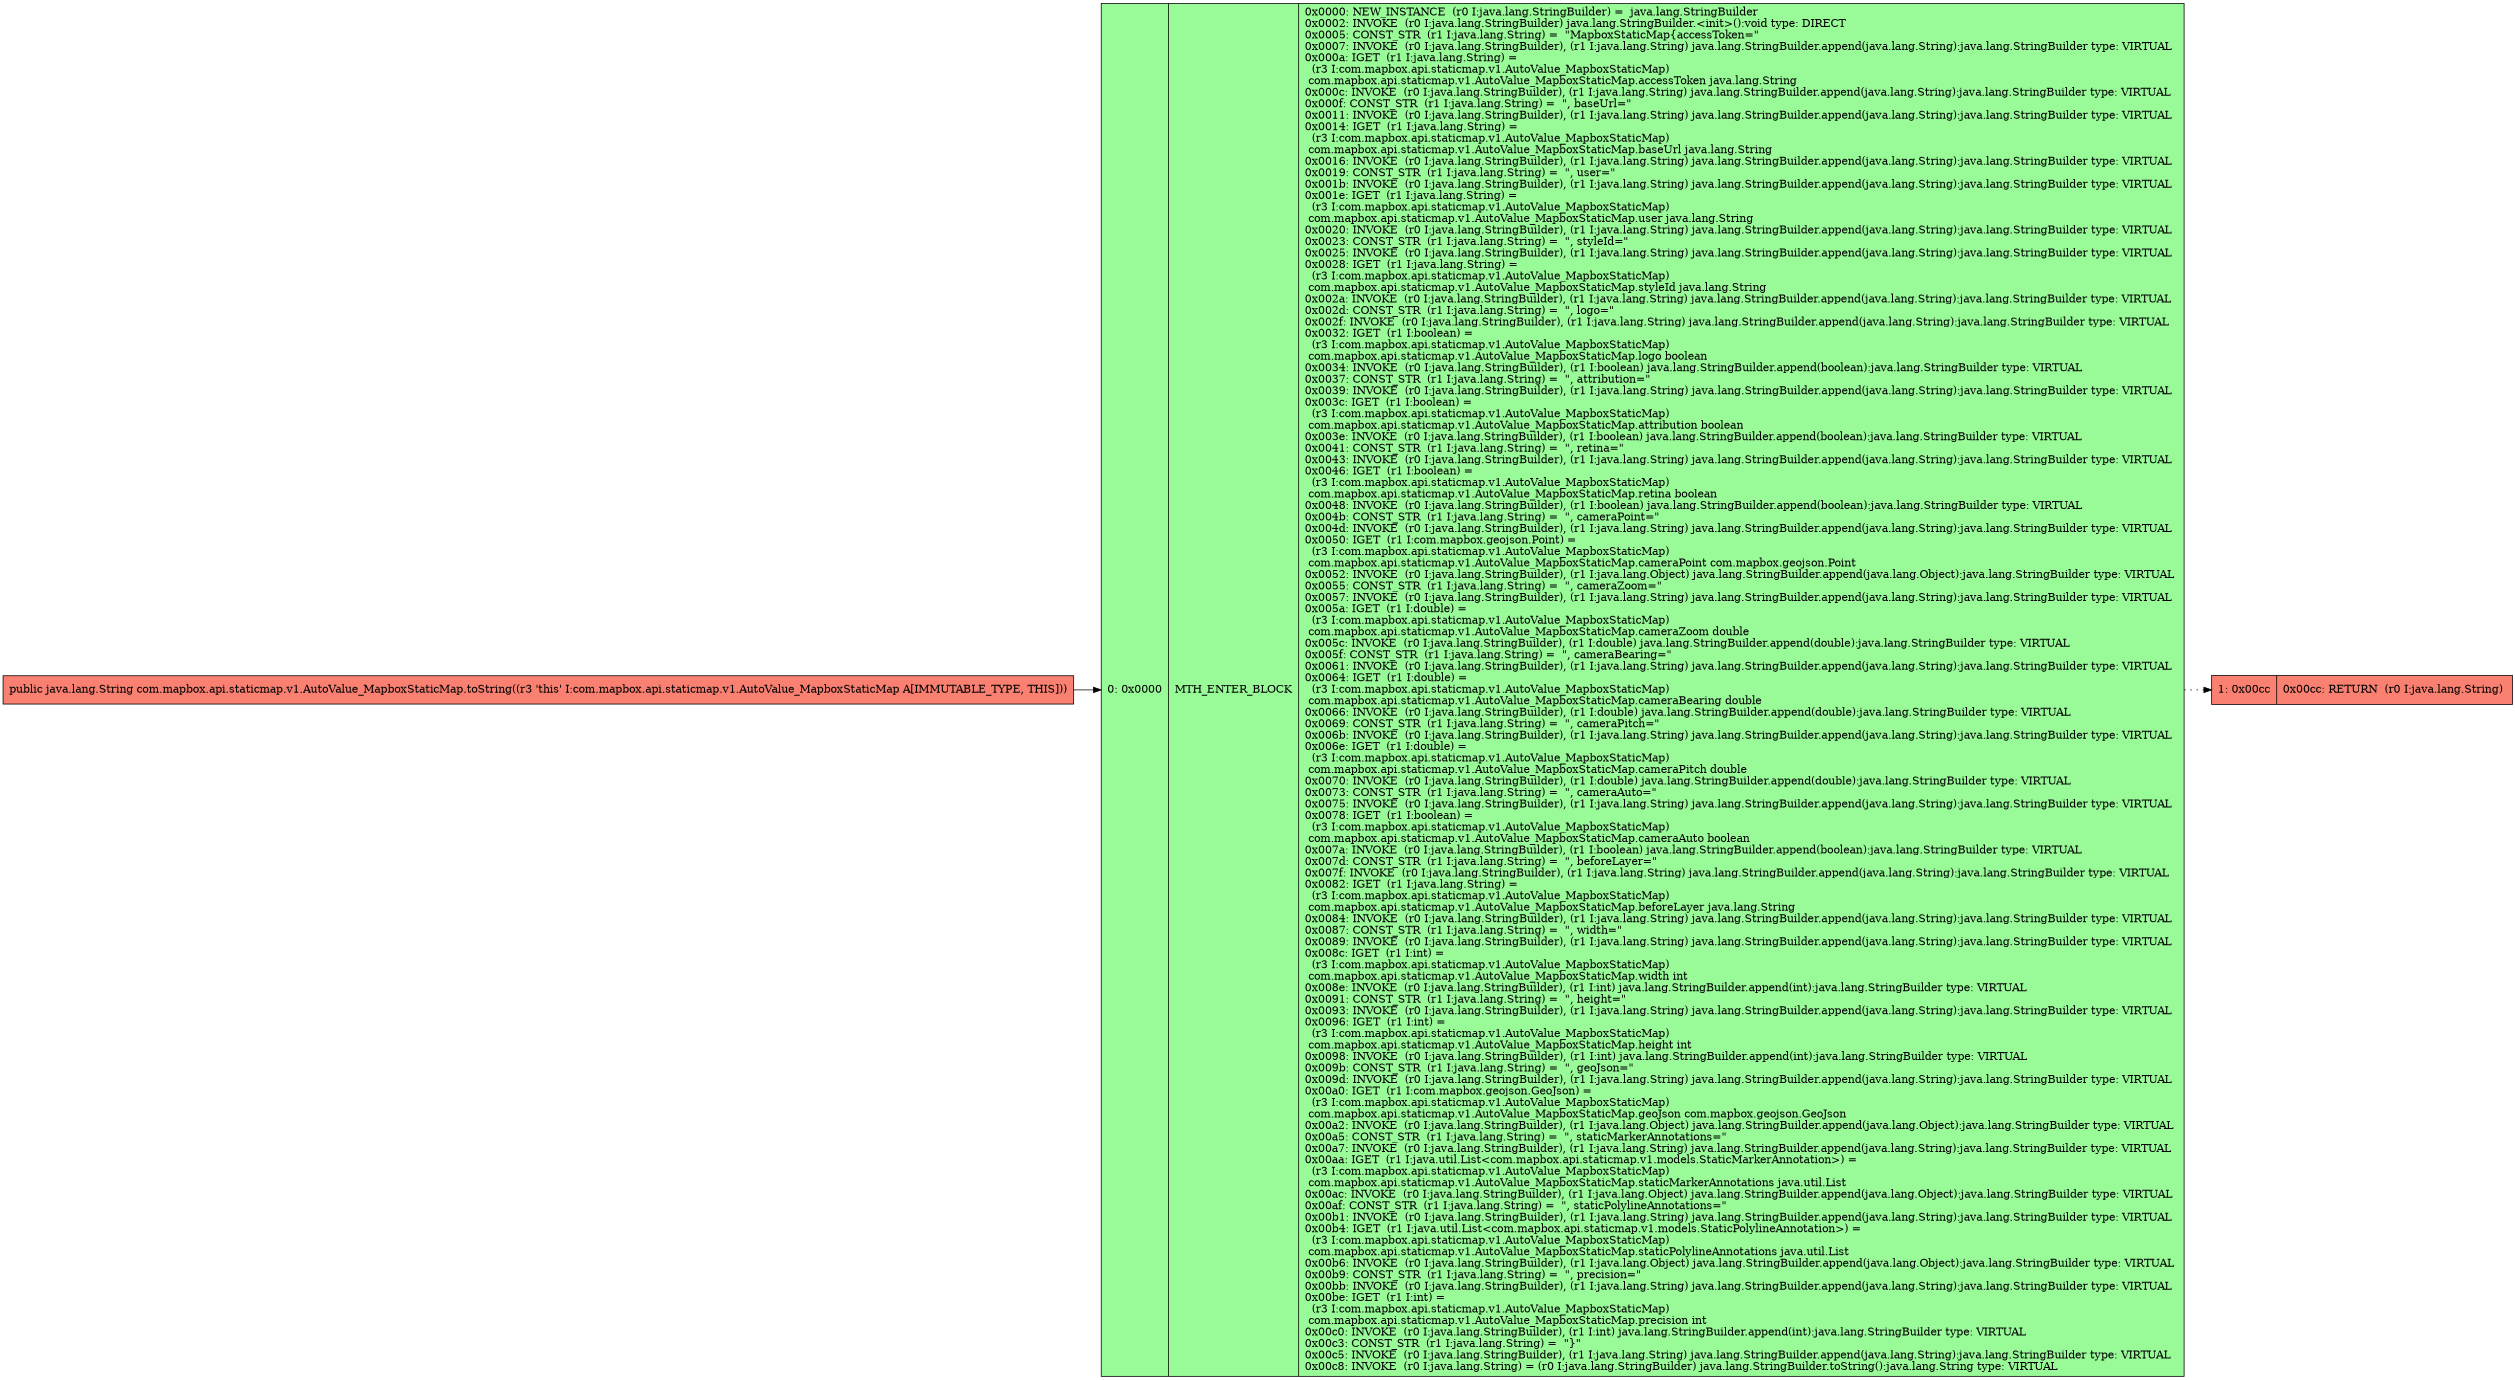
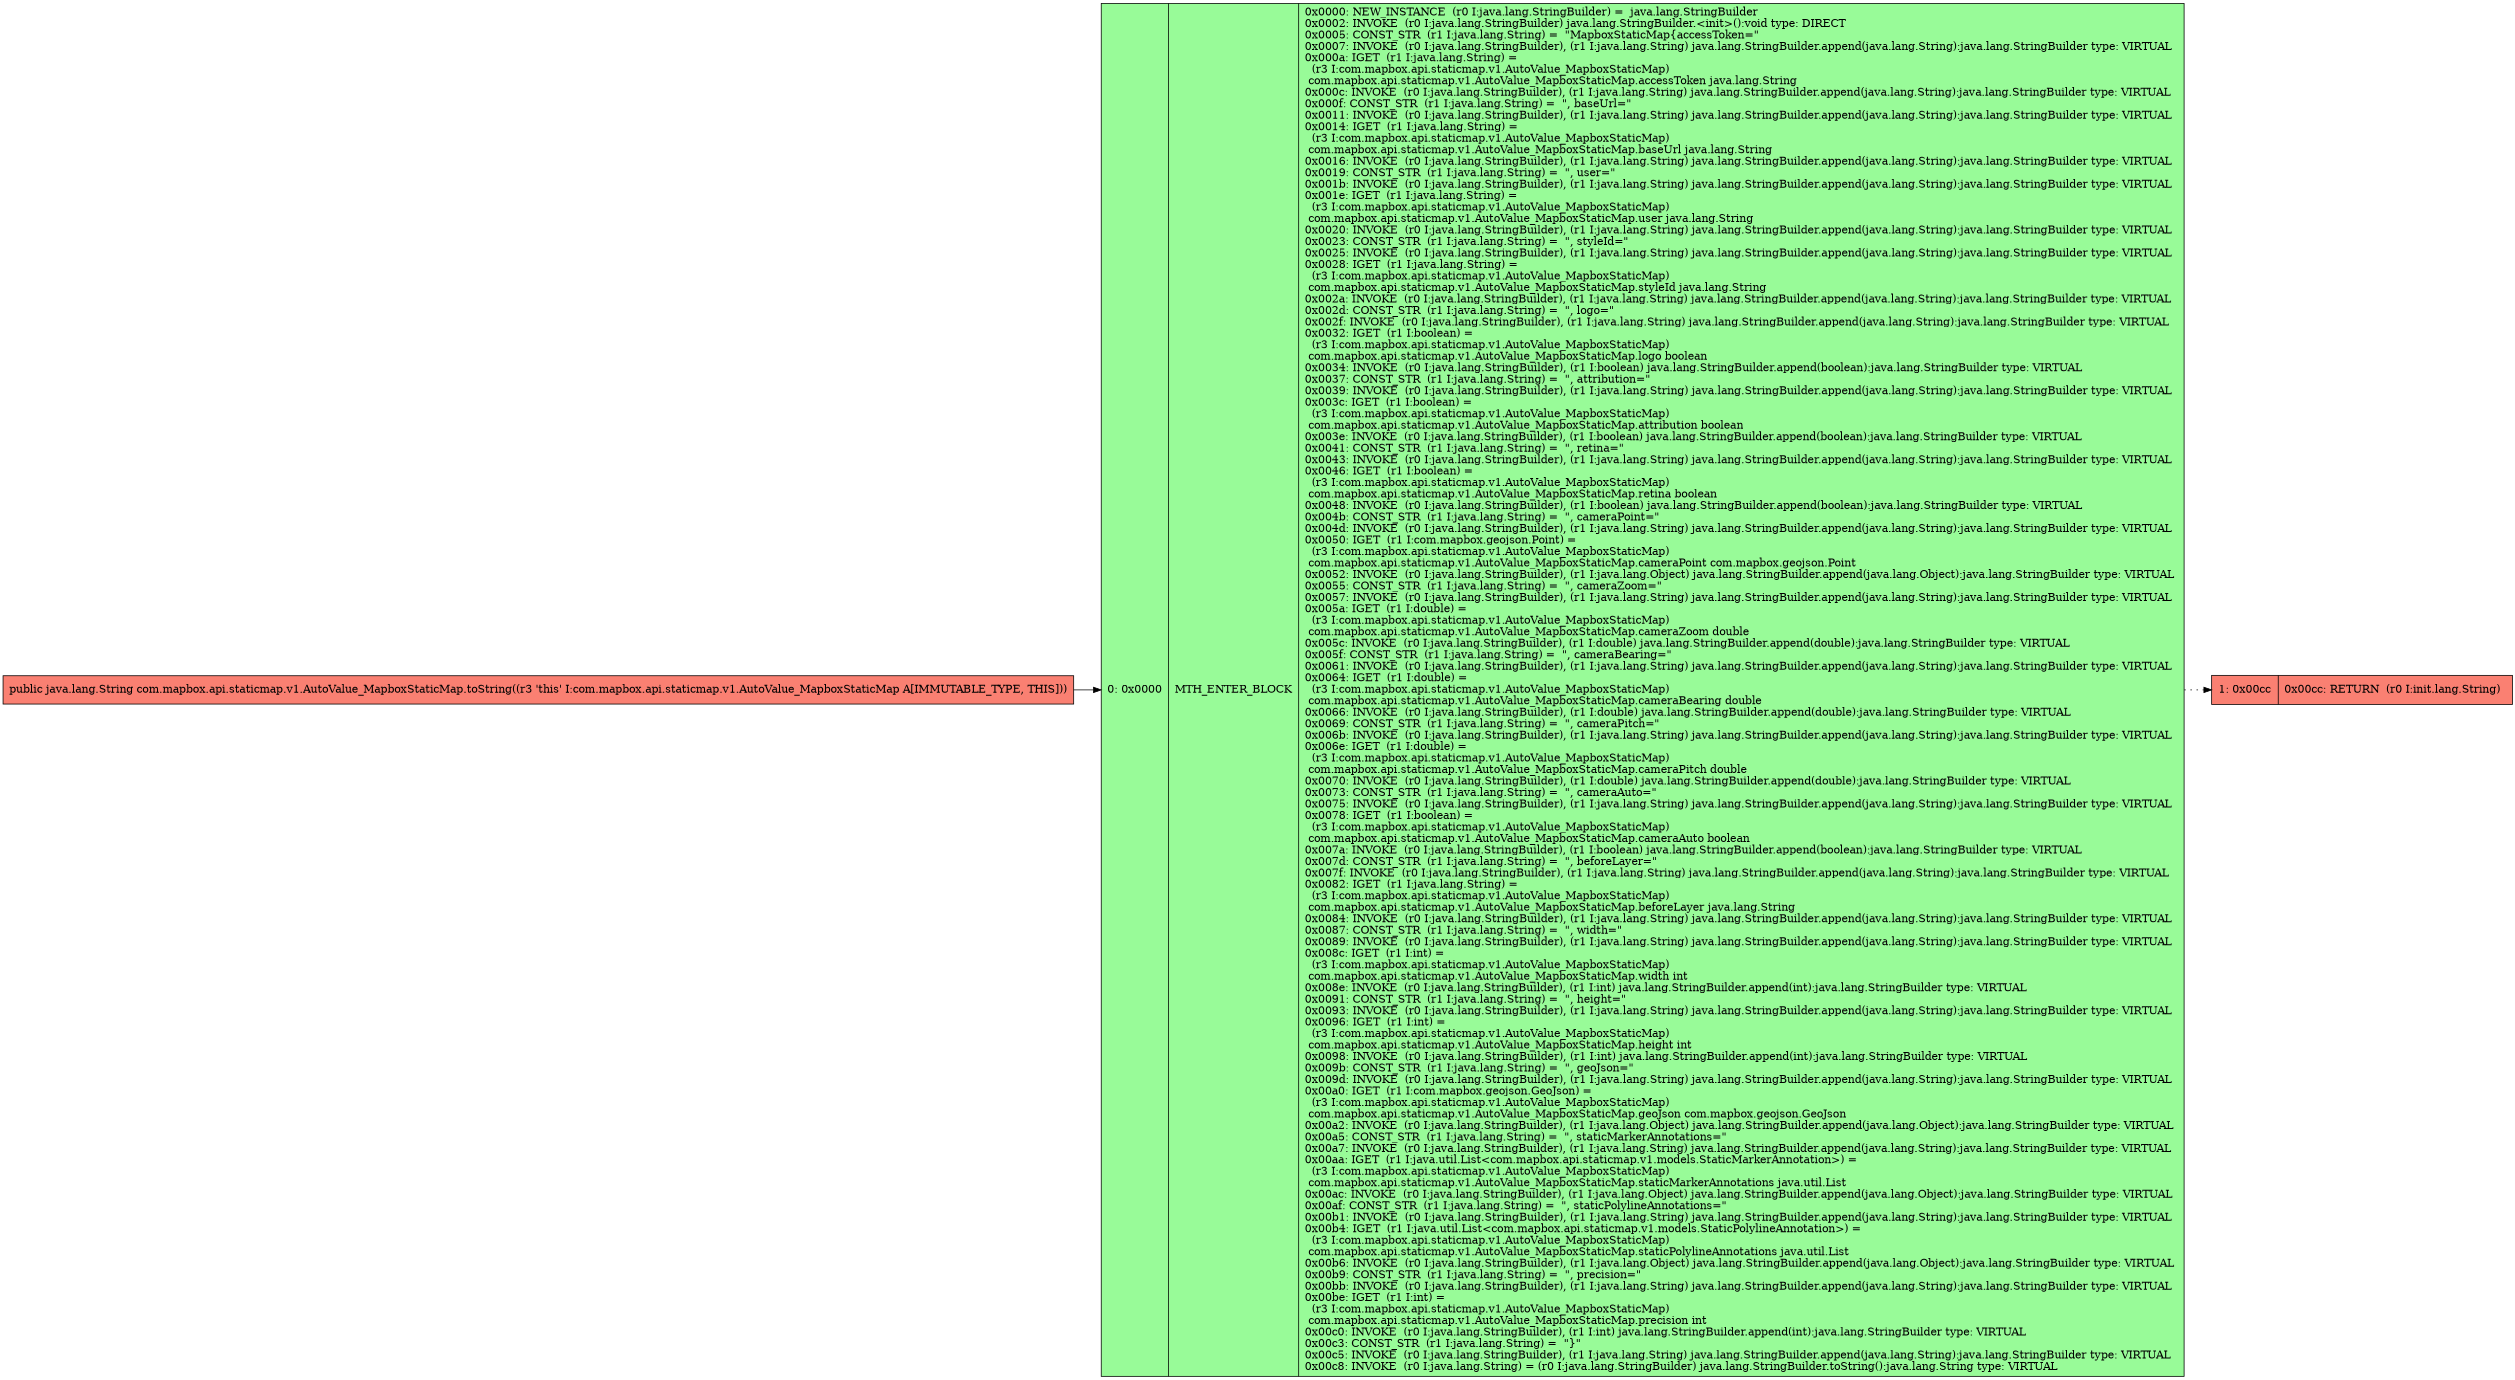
(2395, 690) -> (2394, 690)
